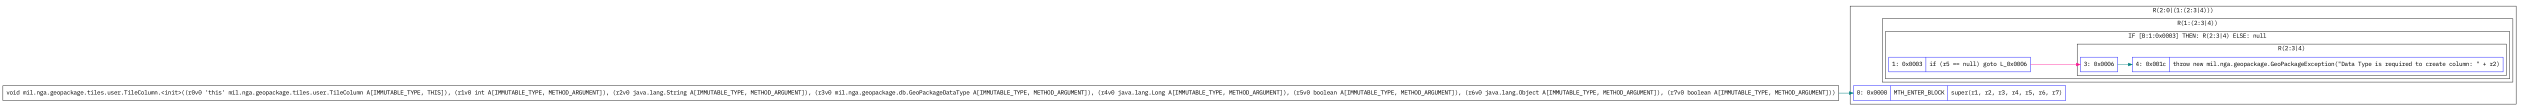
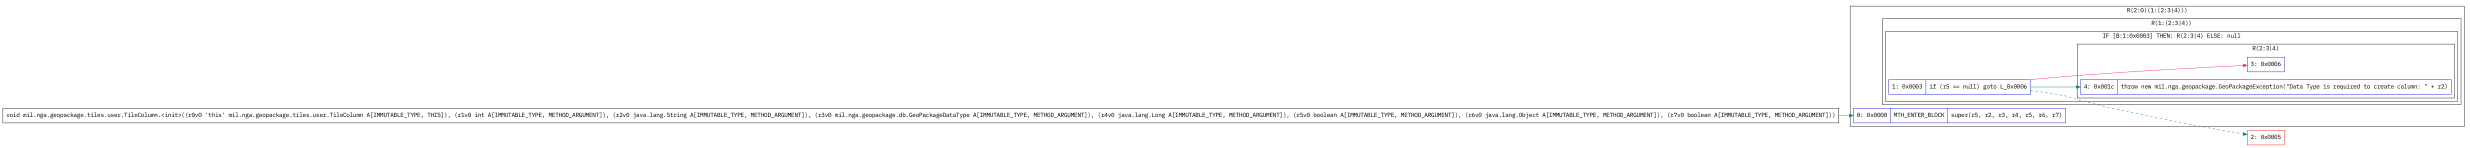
(2123, 65) -> (2053, 87)
(2007, 93) -> (2007, 115)
none -> (2266, 138)
